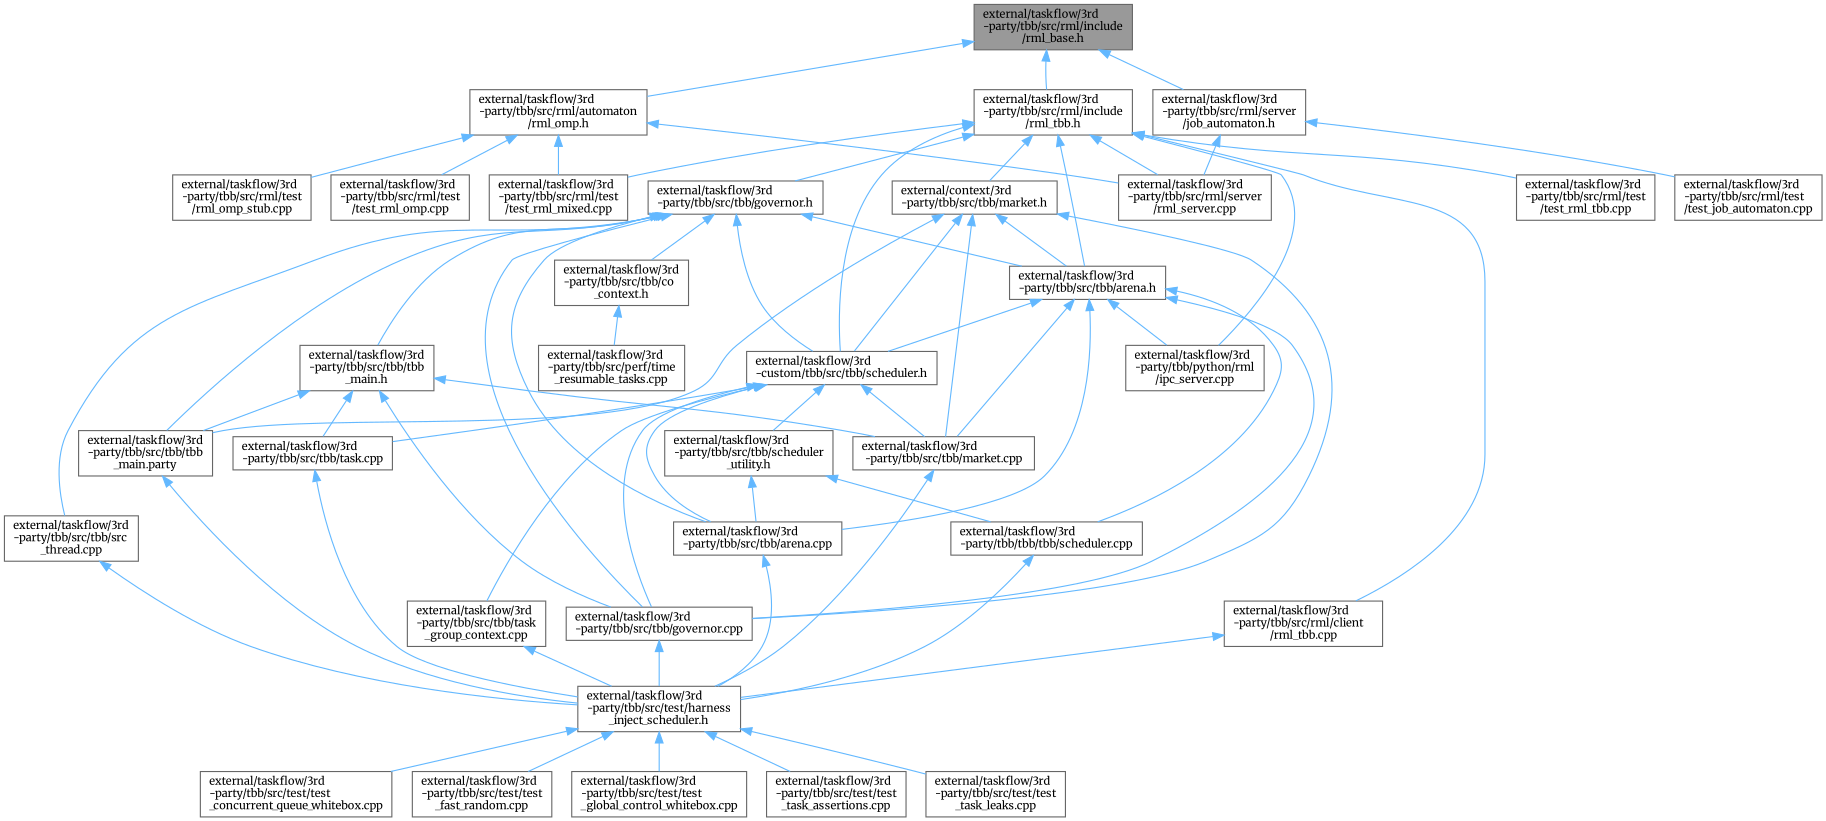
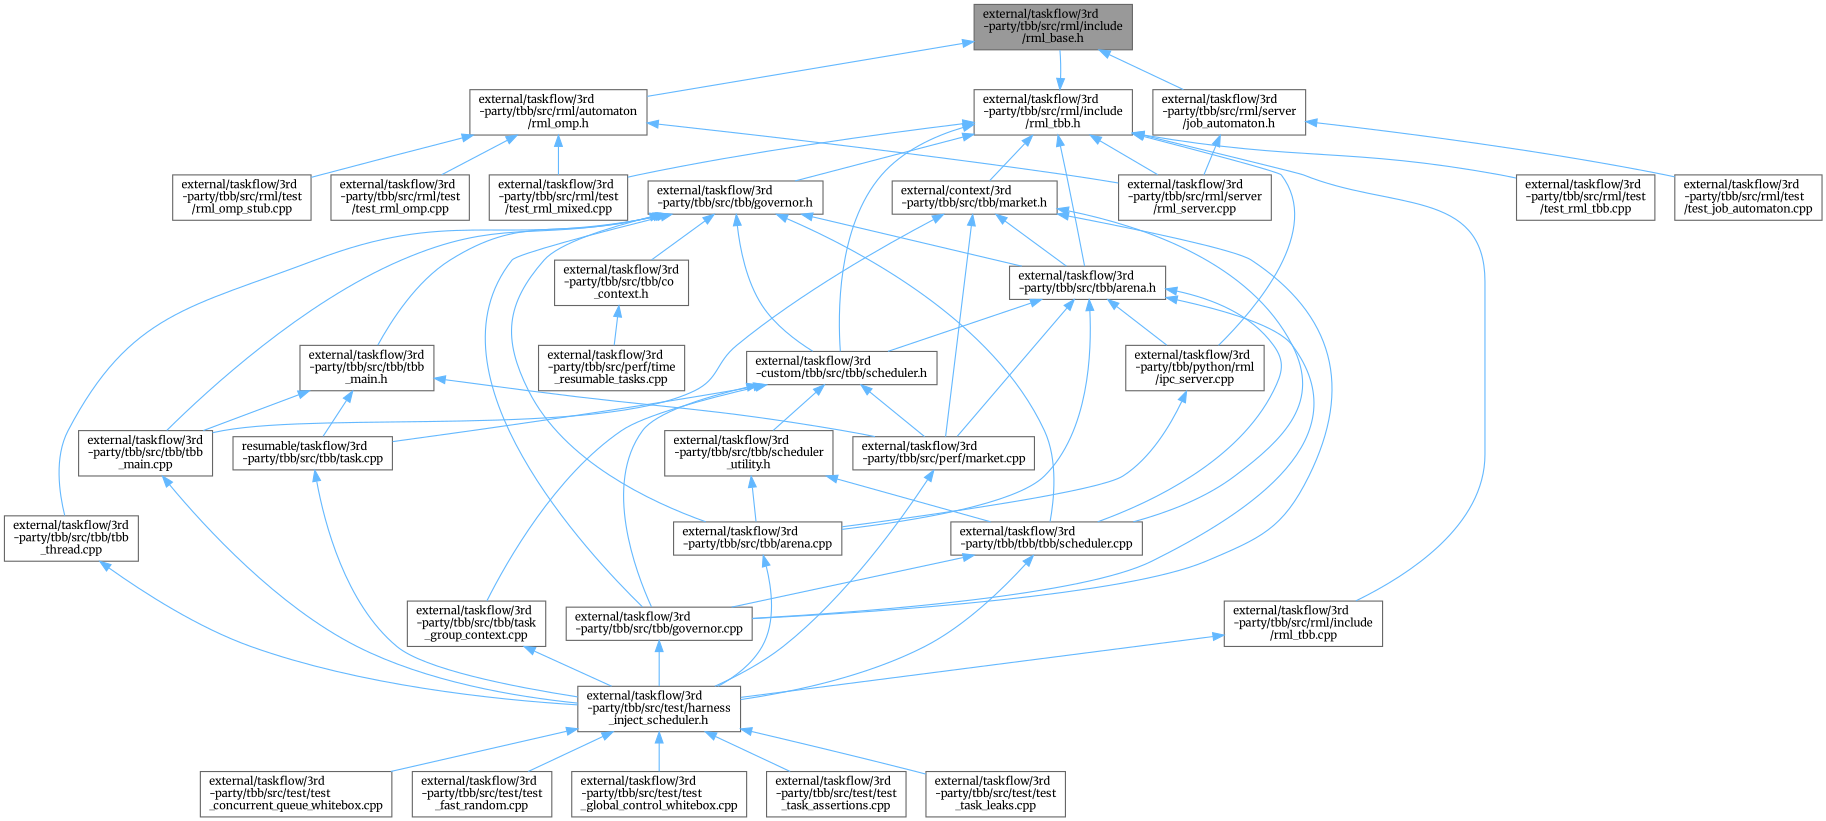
(1046, 75) -> (1061, 64)
(905, 287) -> (1278, 323)
none -> (969, 333)
(651, 436) -> (1031, 499)
(146, 453) -> (146, 453)
(313, 453) -> (313, 453)
(944, 453) -> (944, 453)
(480, 524) -> (836, 585)
(71, 539) -> (71, 539)
(1303, 624) -> (1303, 624)
